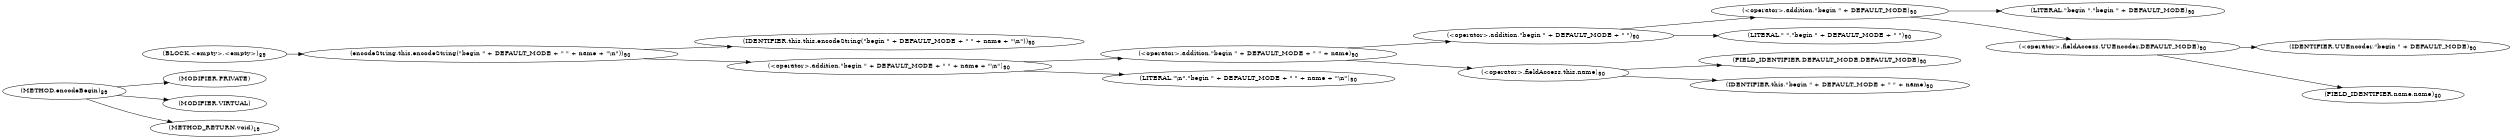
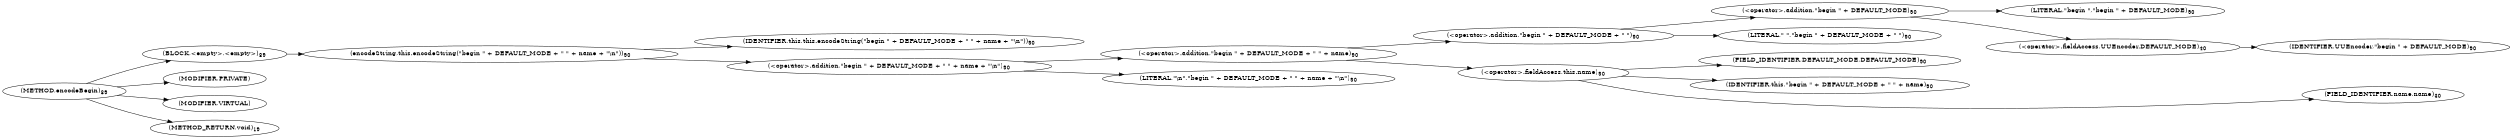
(2203, 47) -> (2203, 47)
none -> (126, 71)
(2247, 71) -> (1943, 108)
